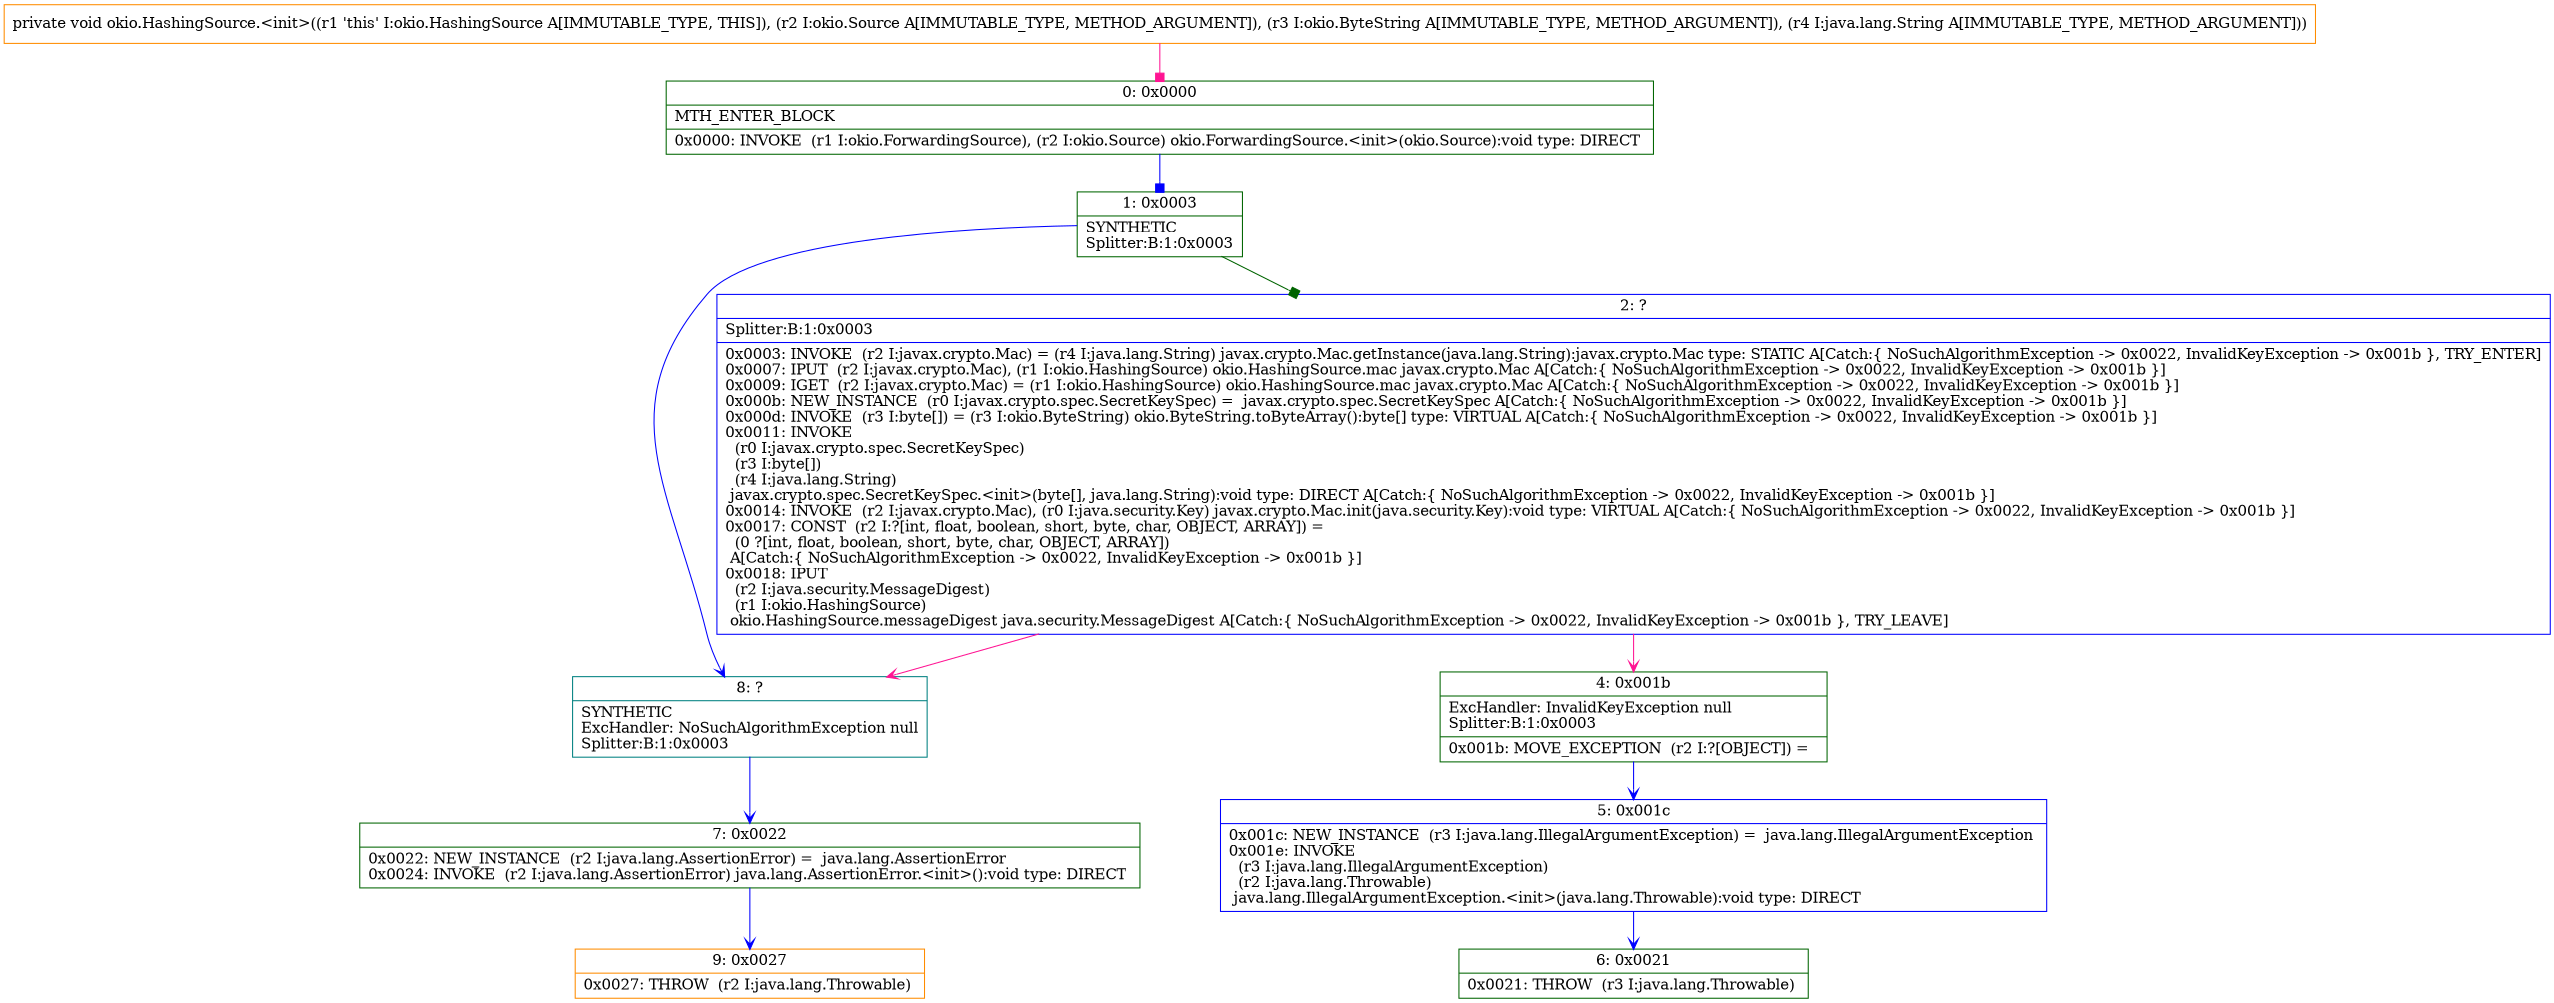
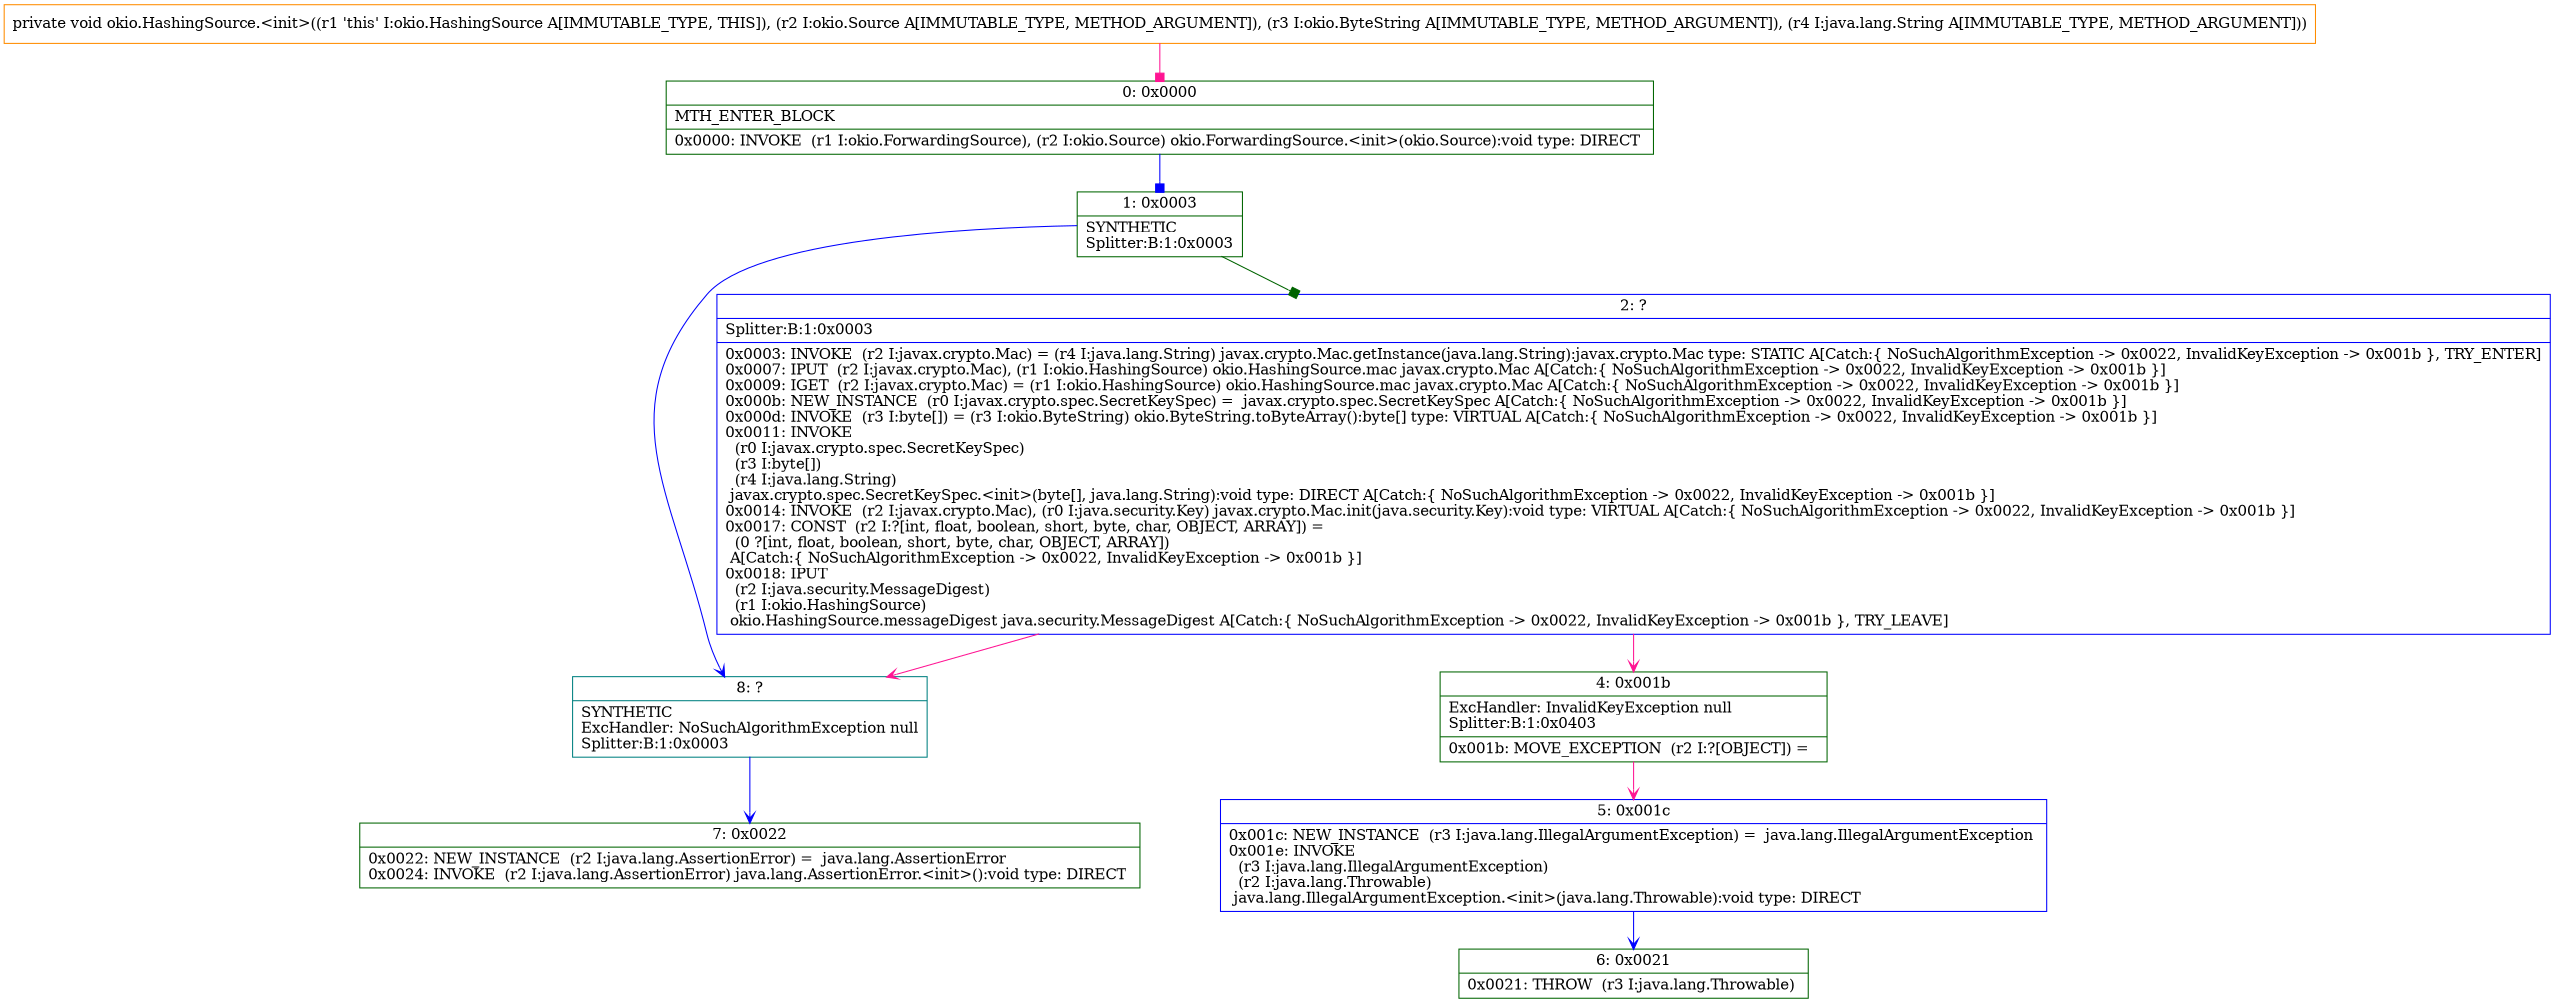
(1523, 724) -> (1523, 724)
(1634, 775) -> (1634, 775)
(750, 974) -> none
